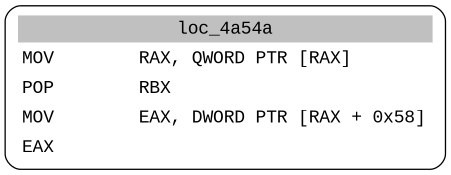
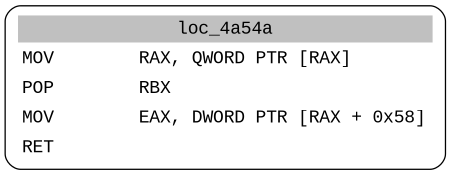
(80, 147) -> (80, 147)
